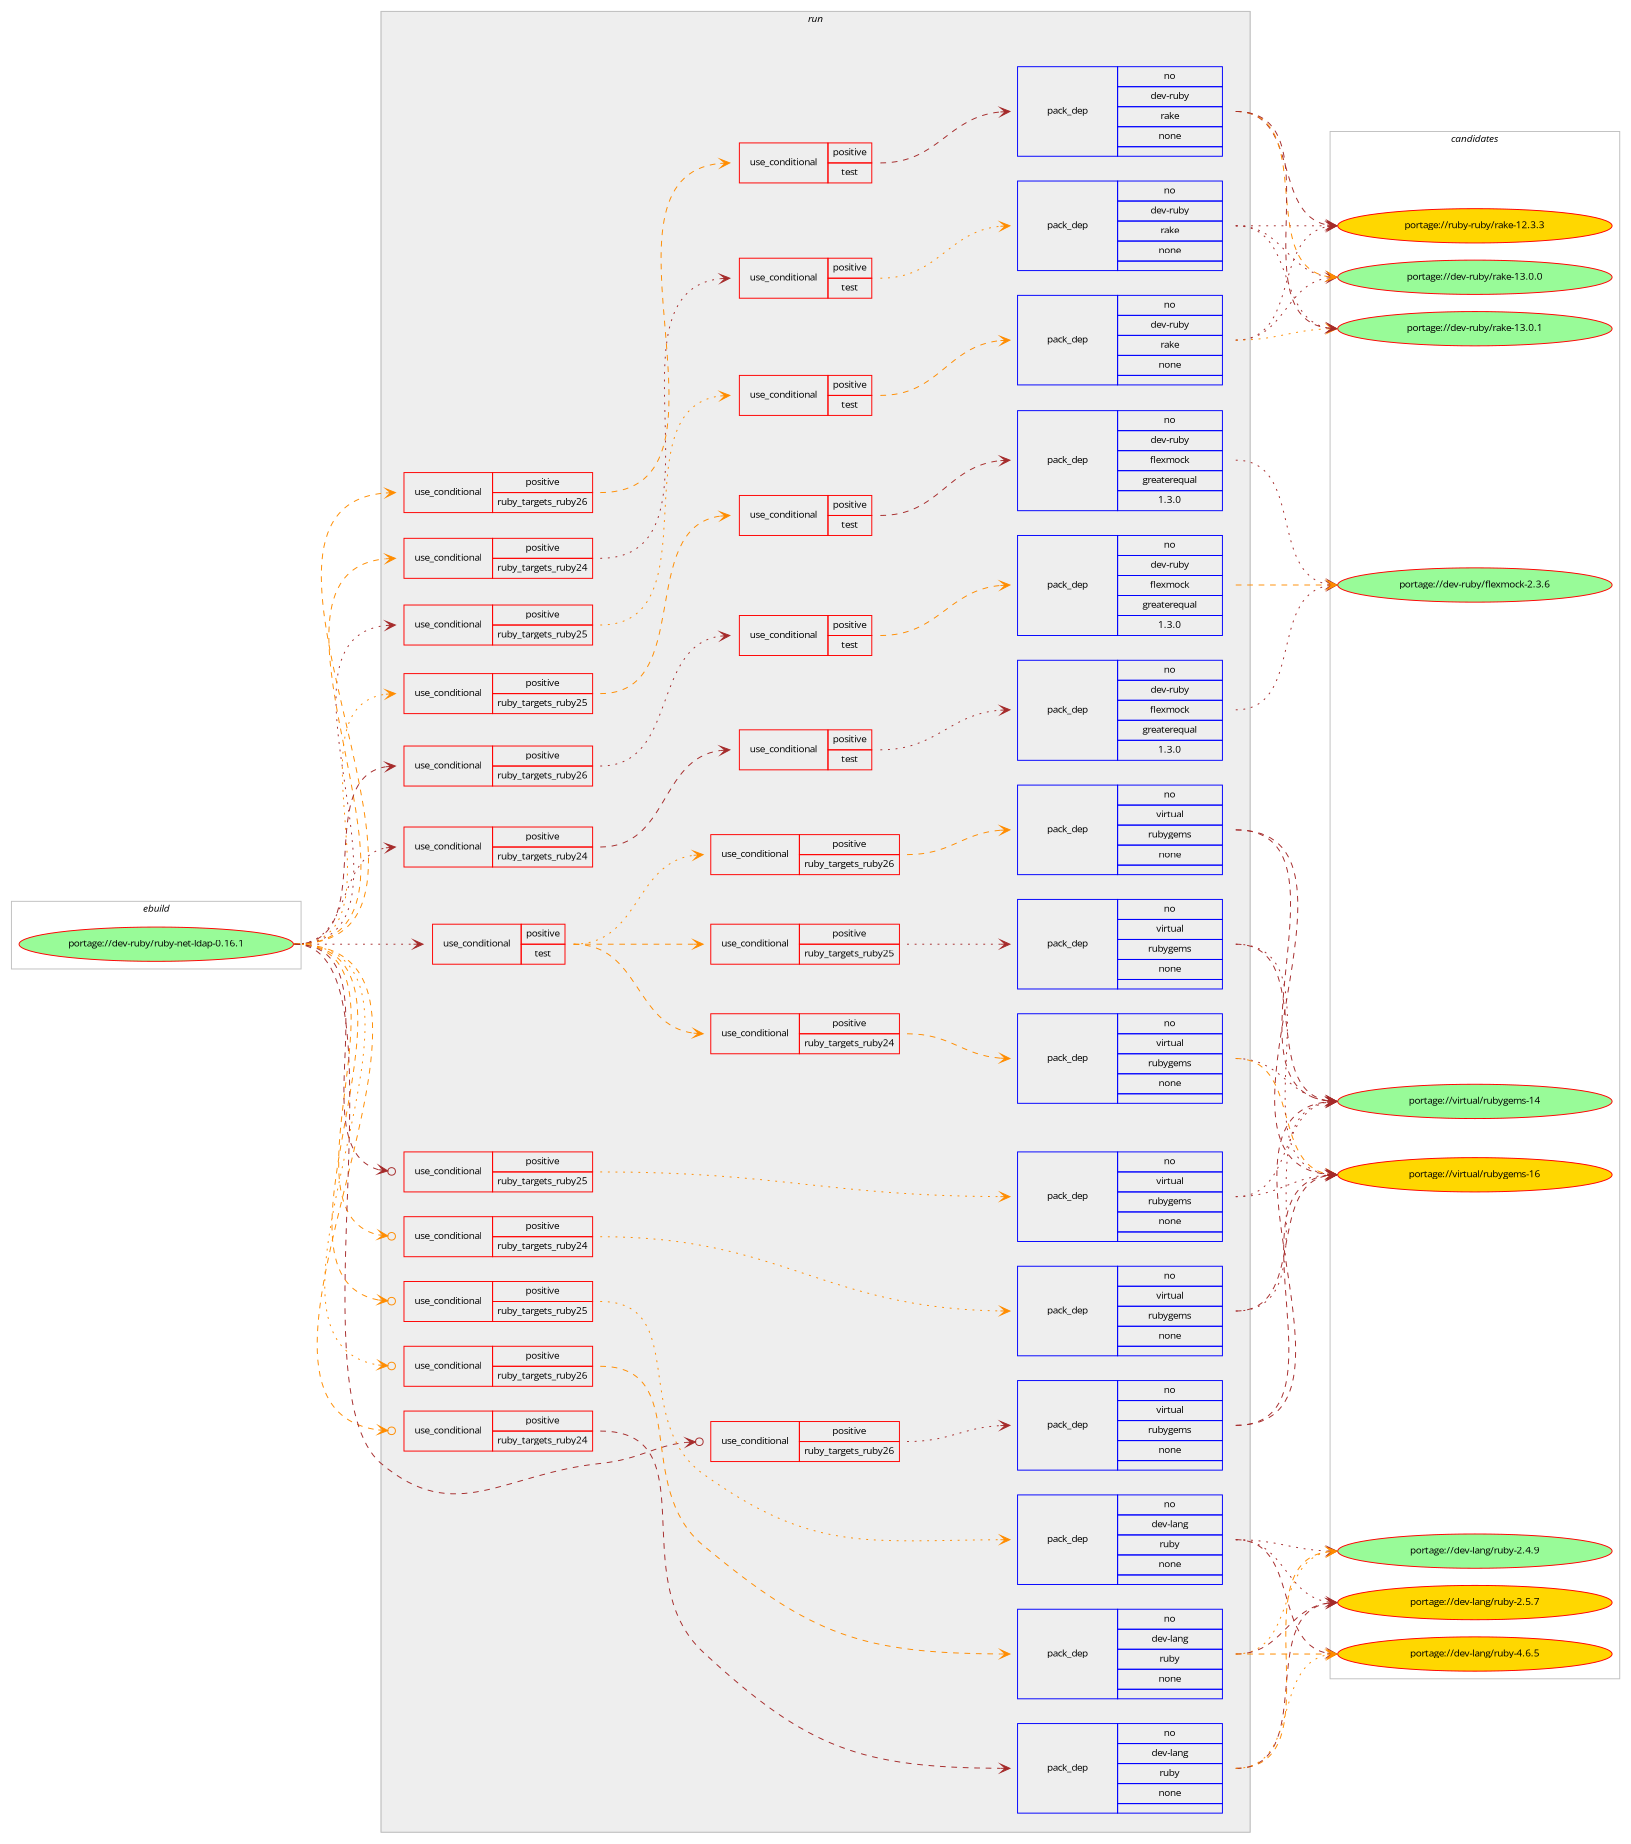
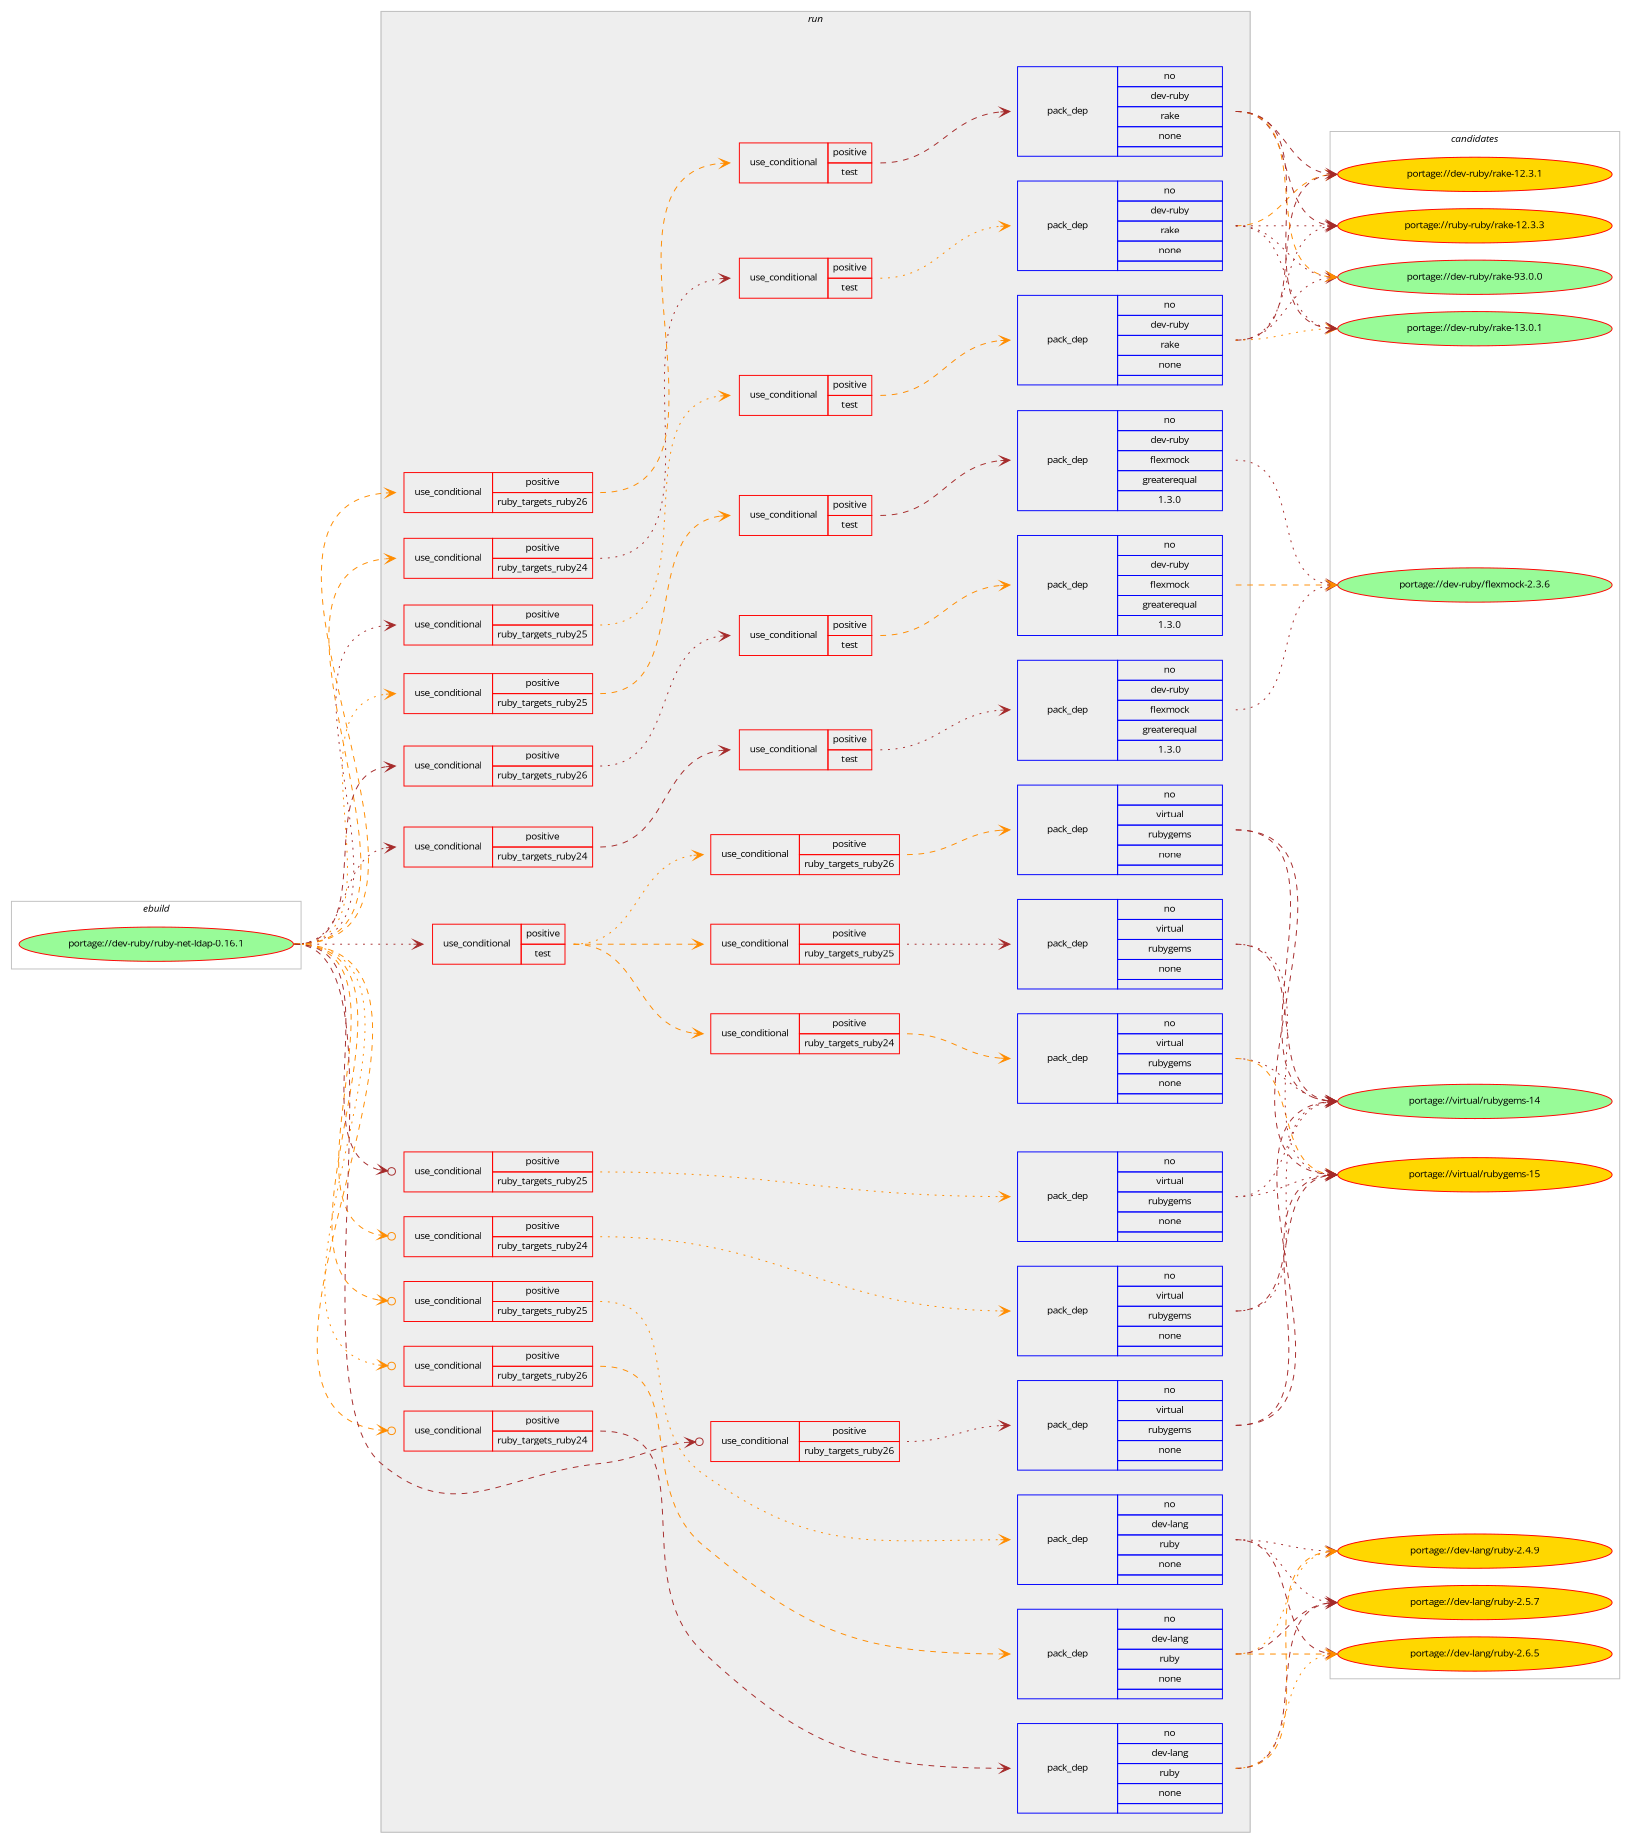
none -> (1475, 174)
(1475, 277) -> (1475, 277)
(1475, 1175) -> (1475, 1175)
(1475, 1551) -> (1475, 1551)
(1475, 1654) -> (1475, 1654)
